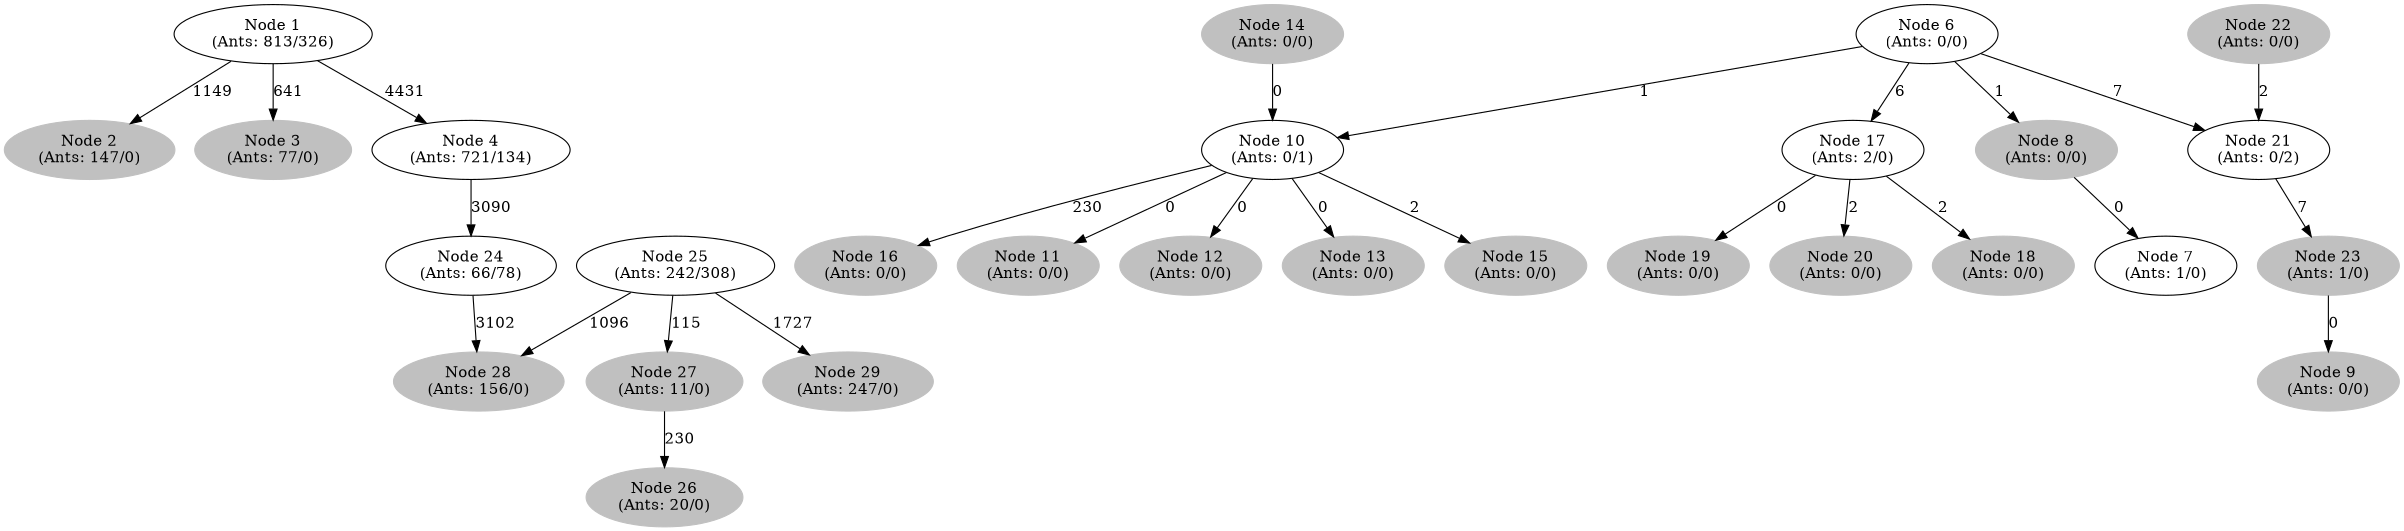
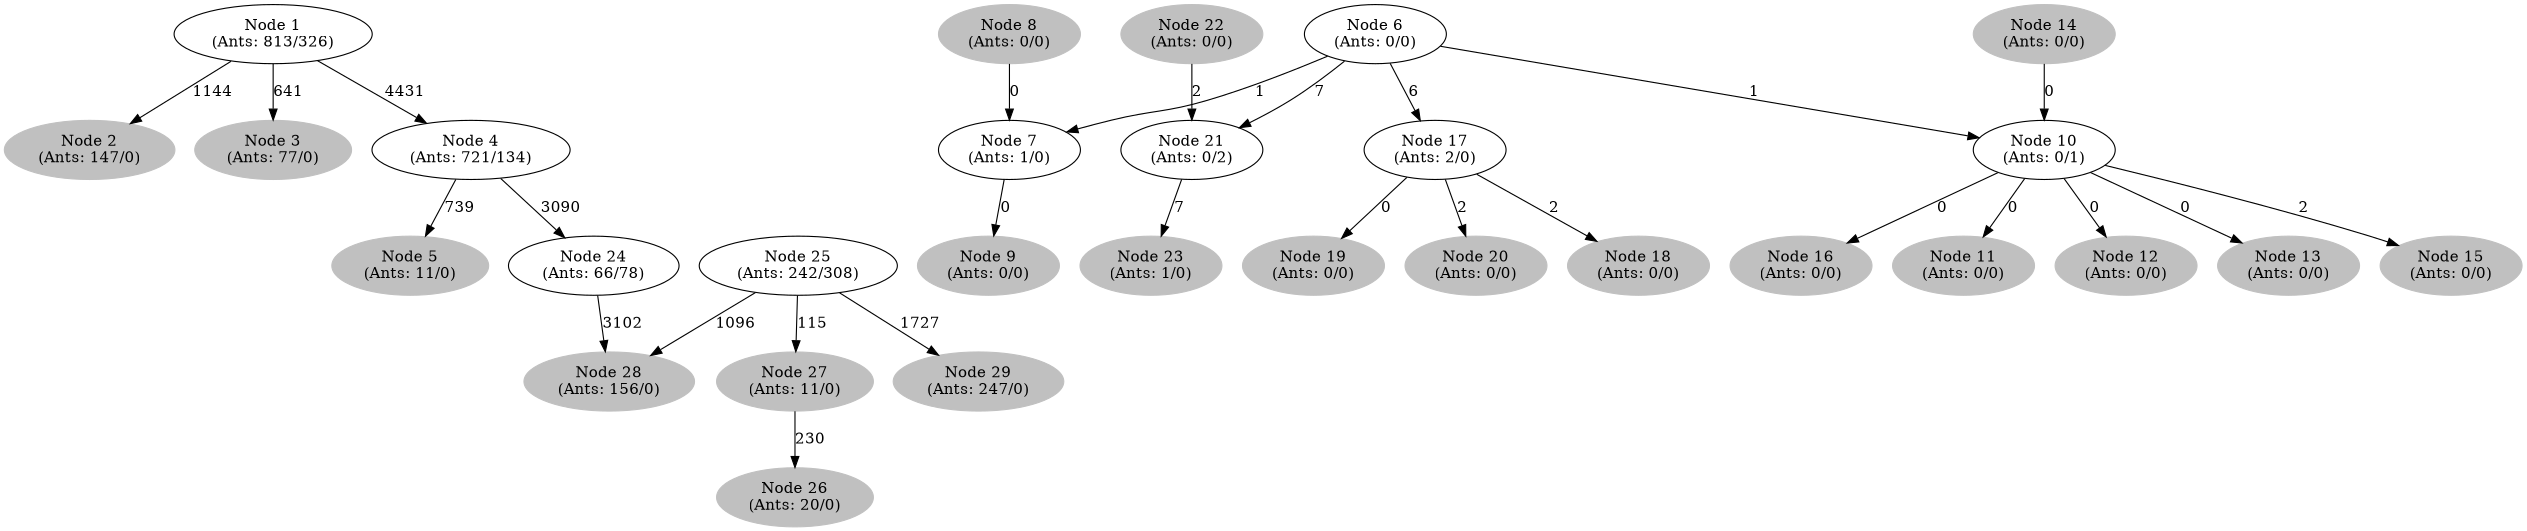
(1982, 88) -> (1205, 101)
(213, 92) -> (213, 92)
(1088, 208) -> (1943, 208)
none -> (410, 266)
(2328, 318) -> (1000, 202)
